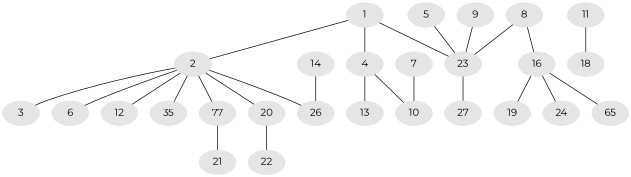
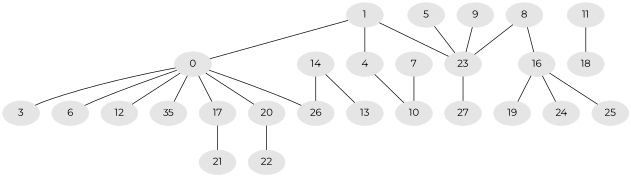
(193, 64) -> (193, 64)
(365, 89) -> (340, 89)
(218, 113) -> (218, 113)
(610, 113) -> (610, 113)
